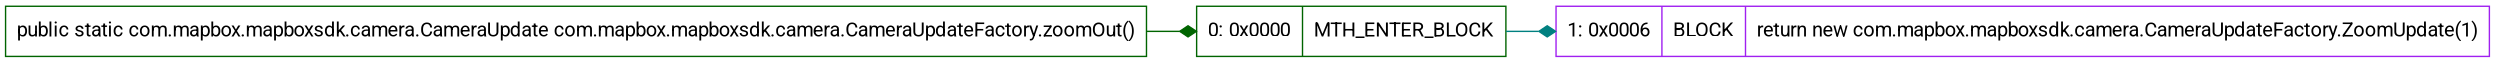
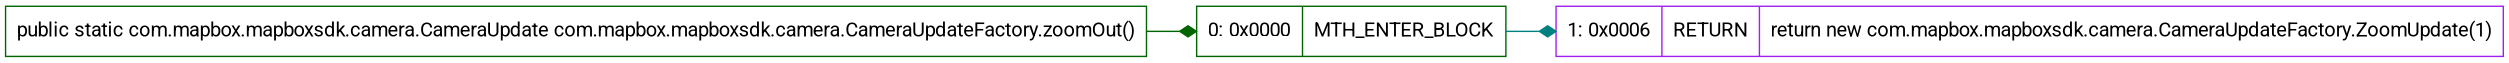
(1704, 31) -> (1711, 31)
